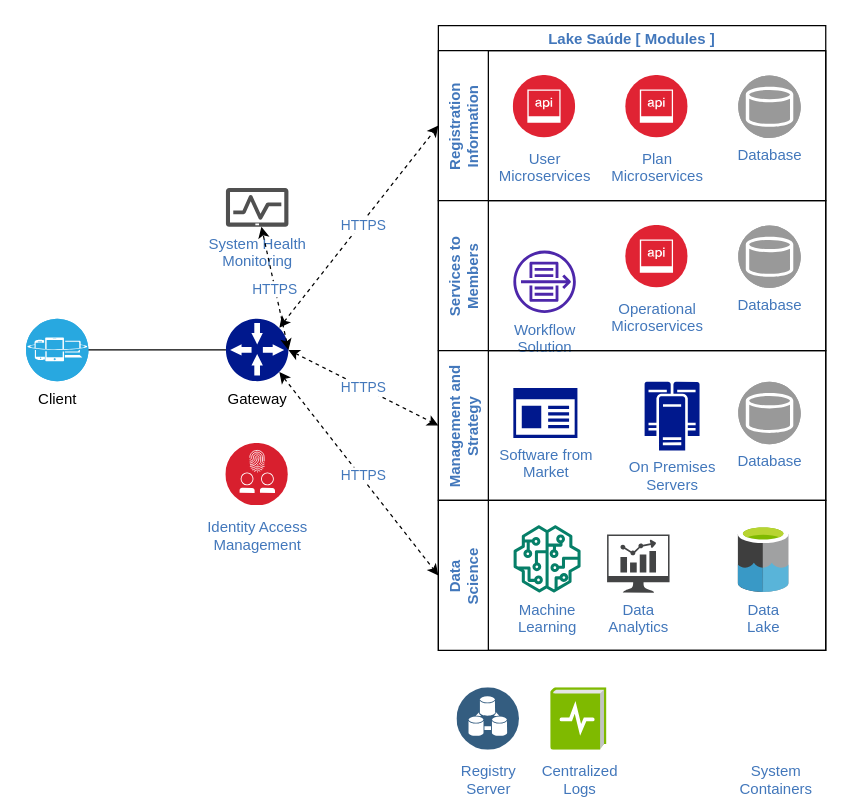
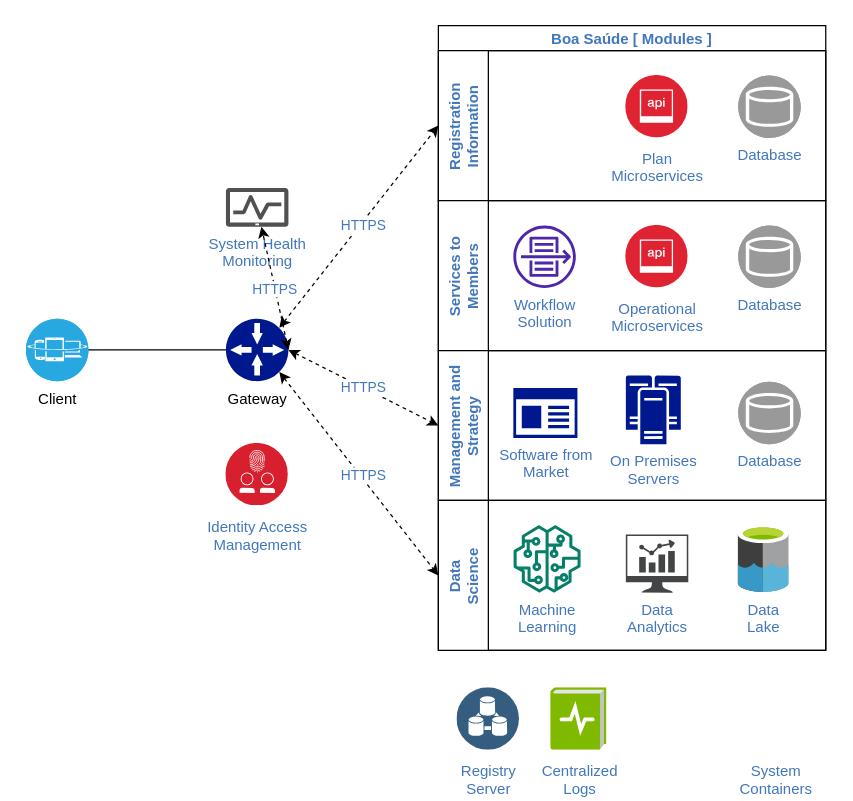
(631, 39) -> (631, 39)
(544, 107) -> none
(544, 282) -> (544, 257)
(672, 416) -> (653, 410)
(638, 564) -> (657, 564)
